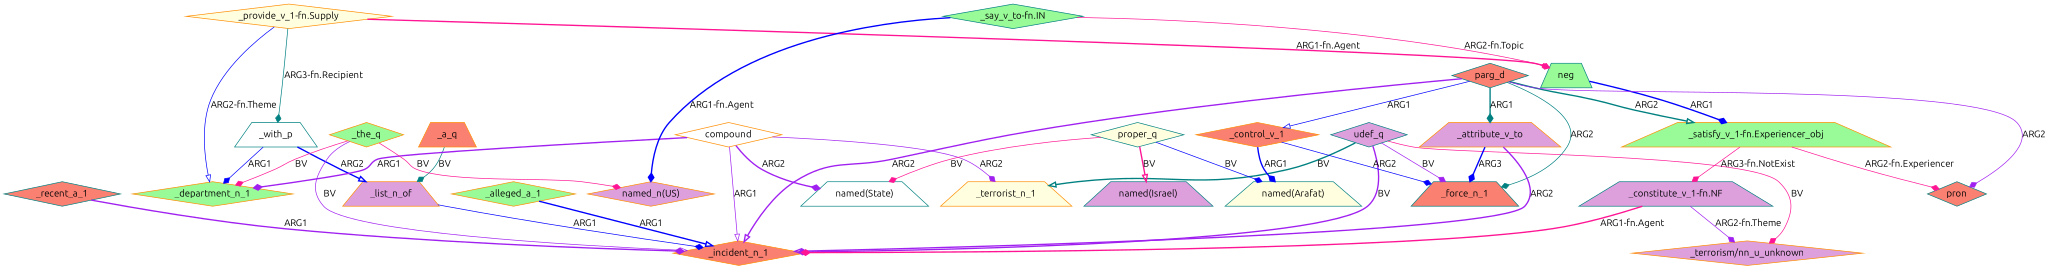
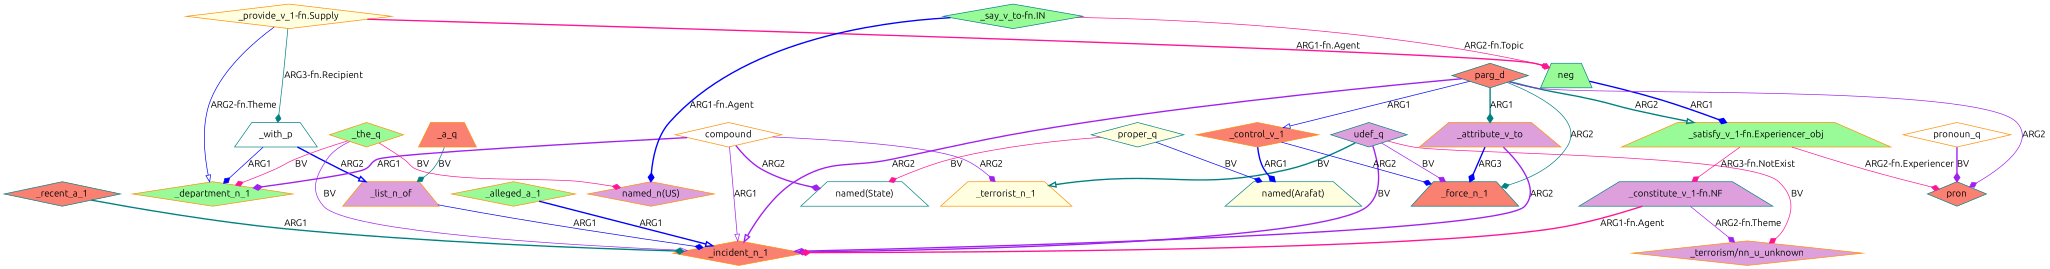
none -> (1957, 135)
(1148, 194) -> none
(382, 237) -> (382, 237)
